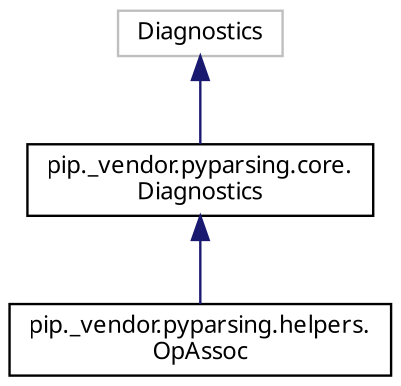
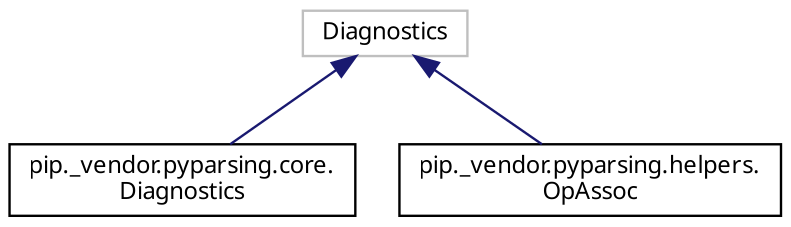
(200, 272) -> (488, 107)
